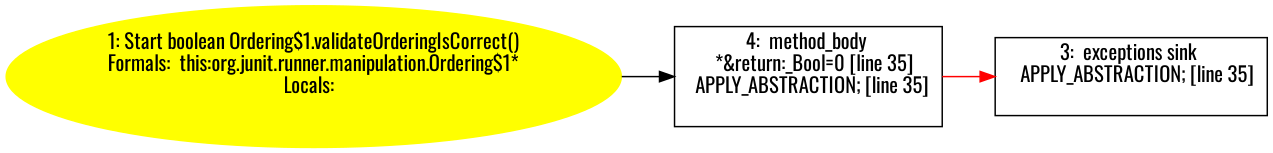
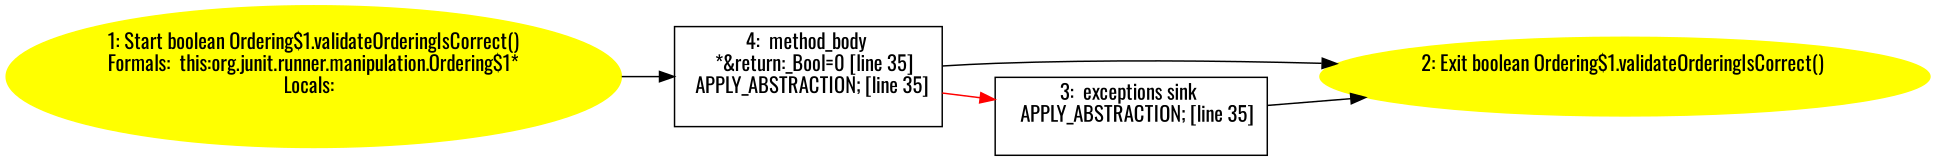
none -> (1625, 77)
